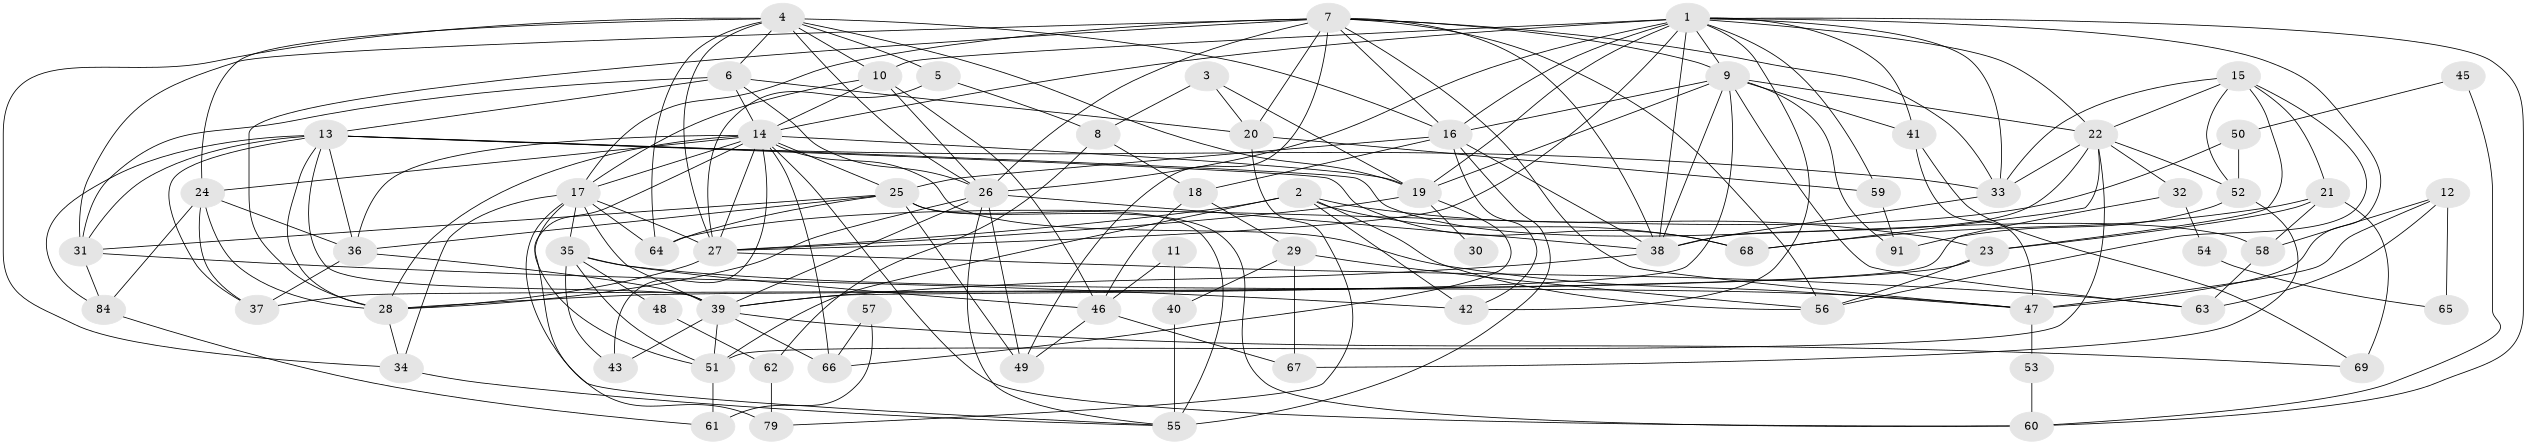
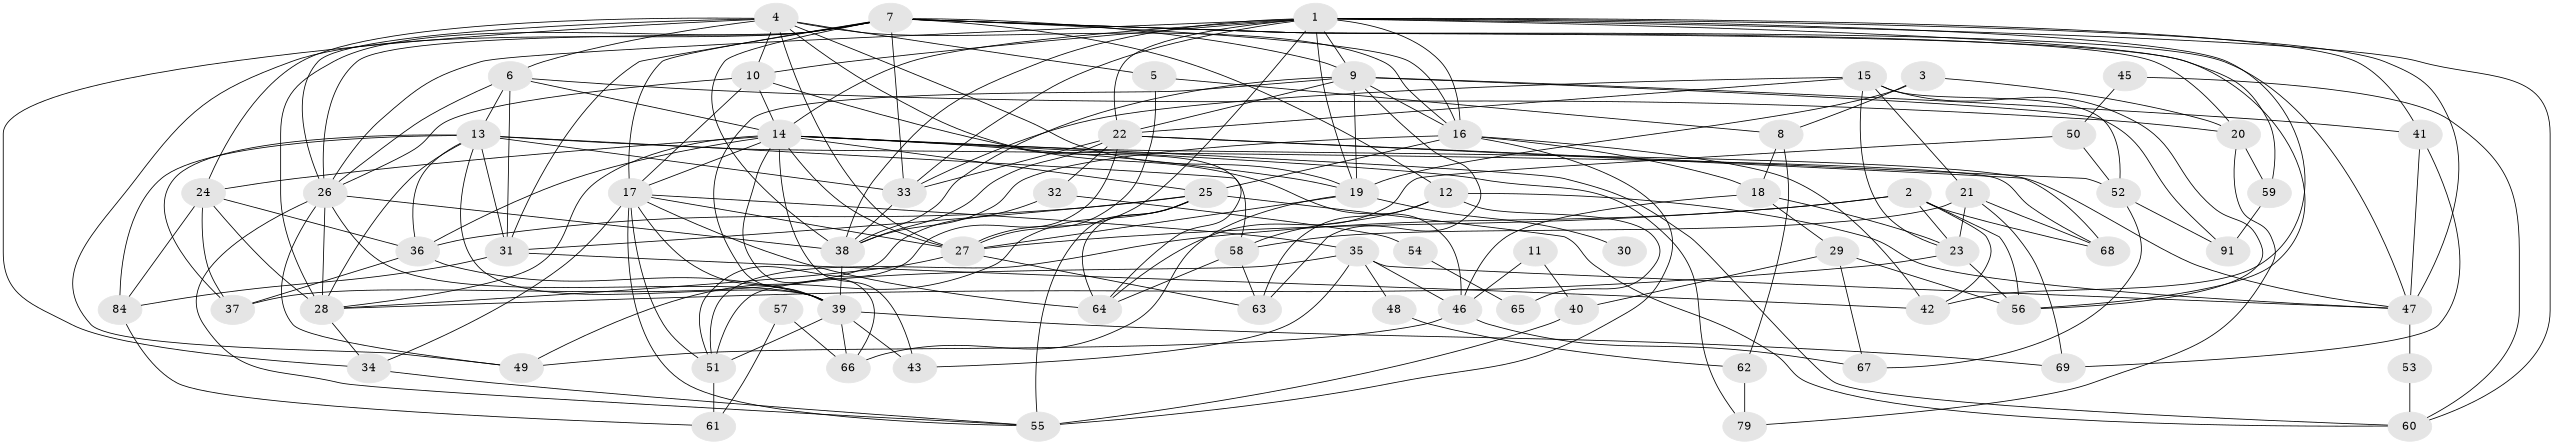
none -> (1184, 62)
none -> (1880, 223)
none -> (1183, 274)
